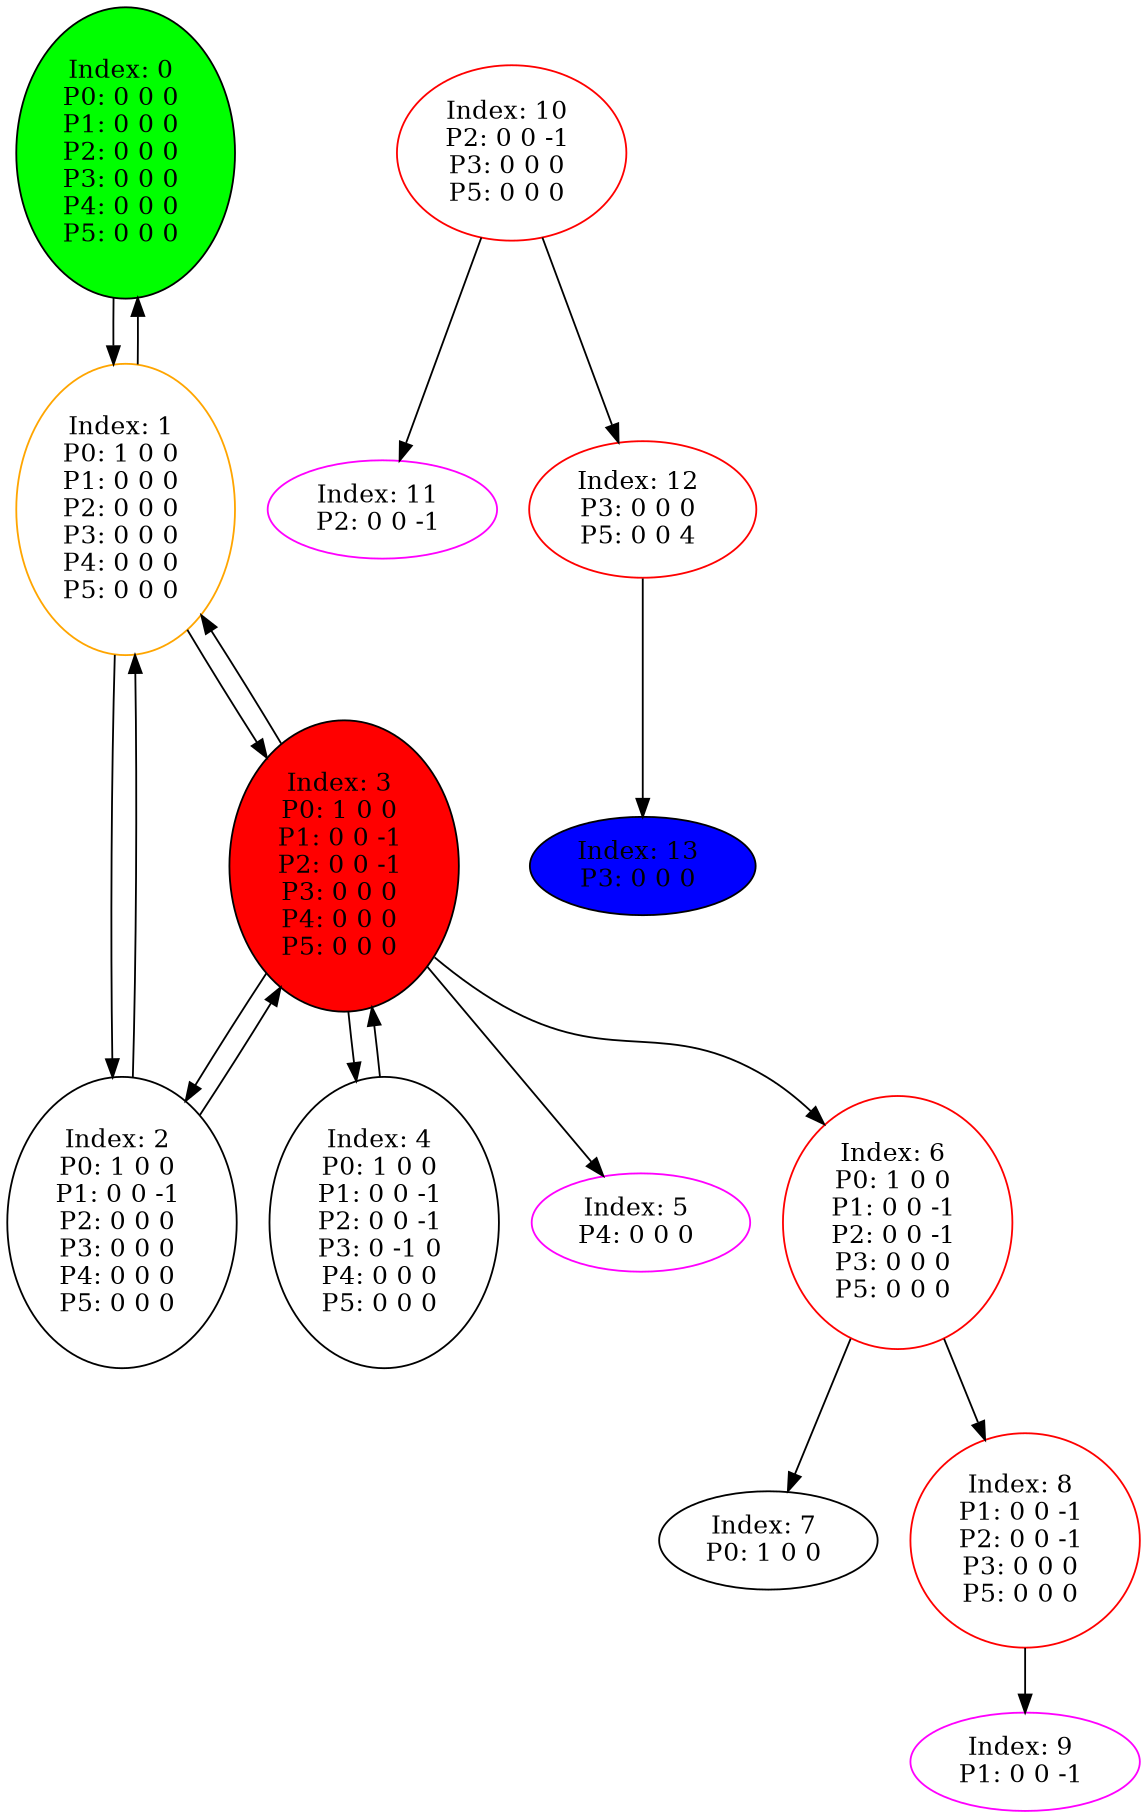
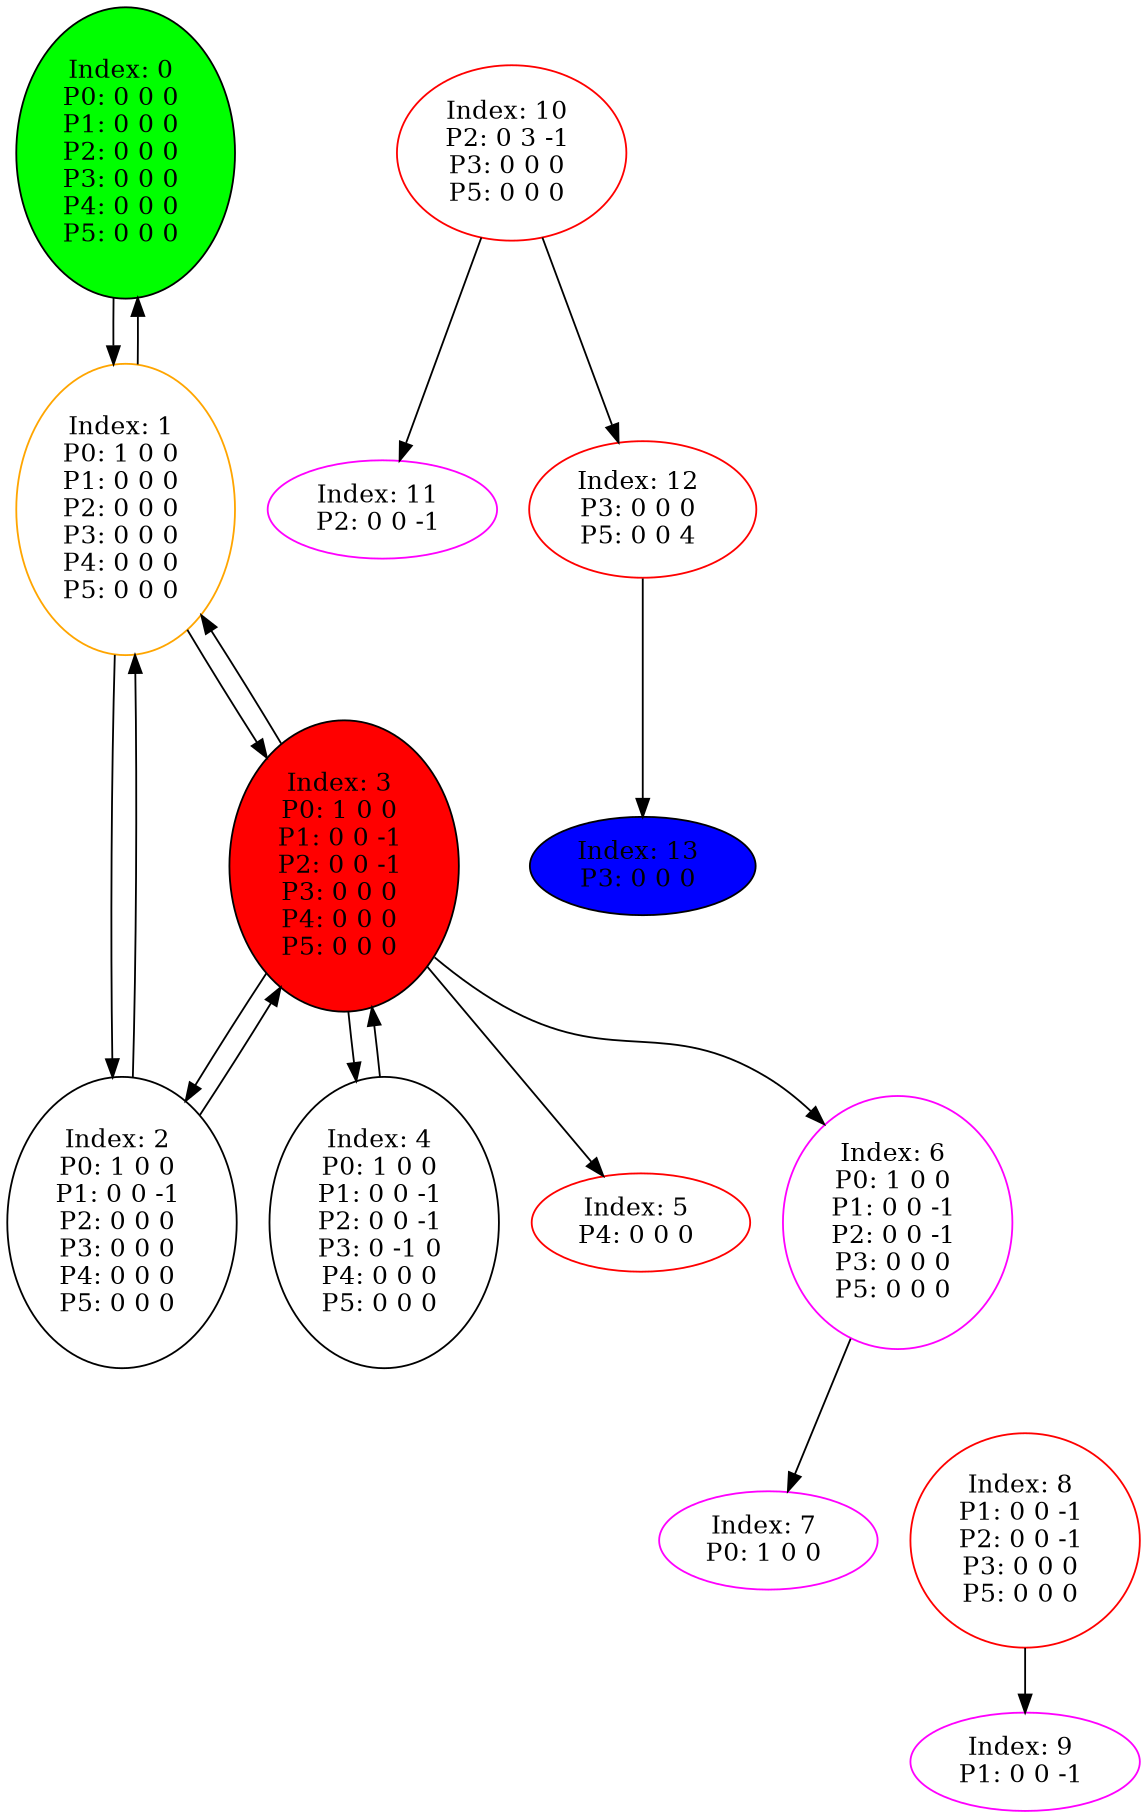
(512, 153) -> (512, 153)
(641, 1223) -> (641, 1223)
(898, 1223) -> (898, 1223)
(961, 1380) -> none
(768, 1540) -> (768, 1540)
